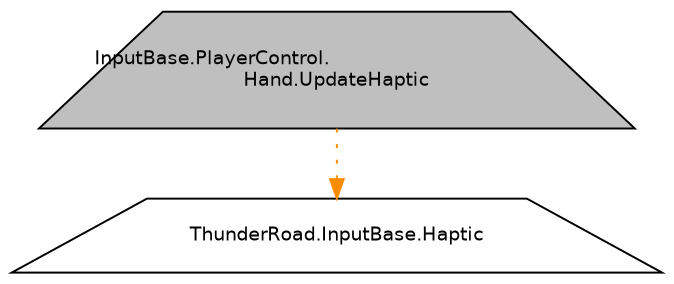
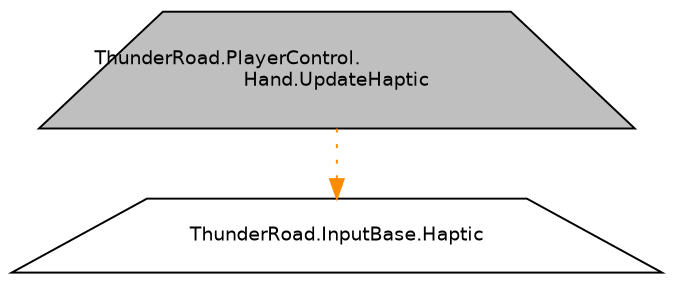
(337, 70) -> (337, 70)
